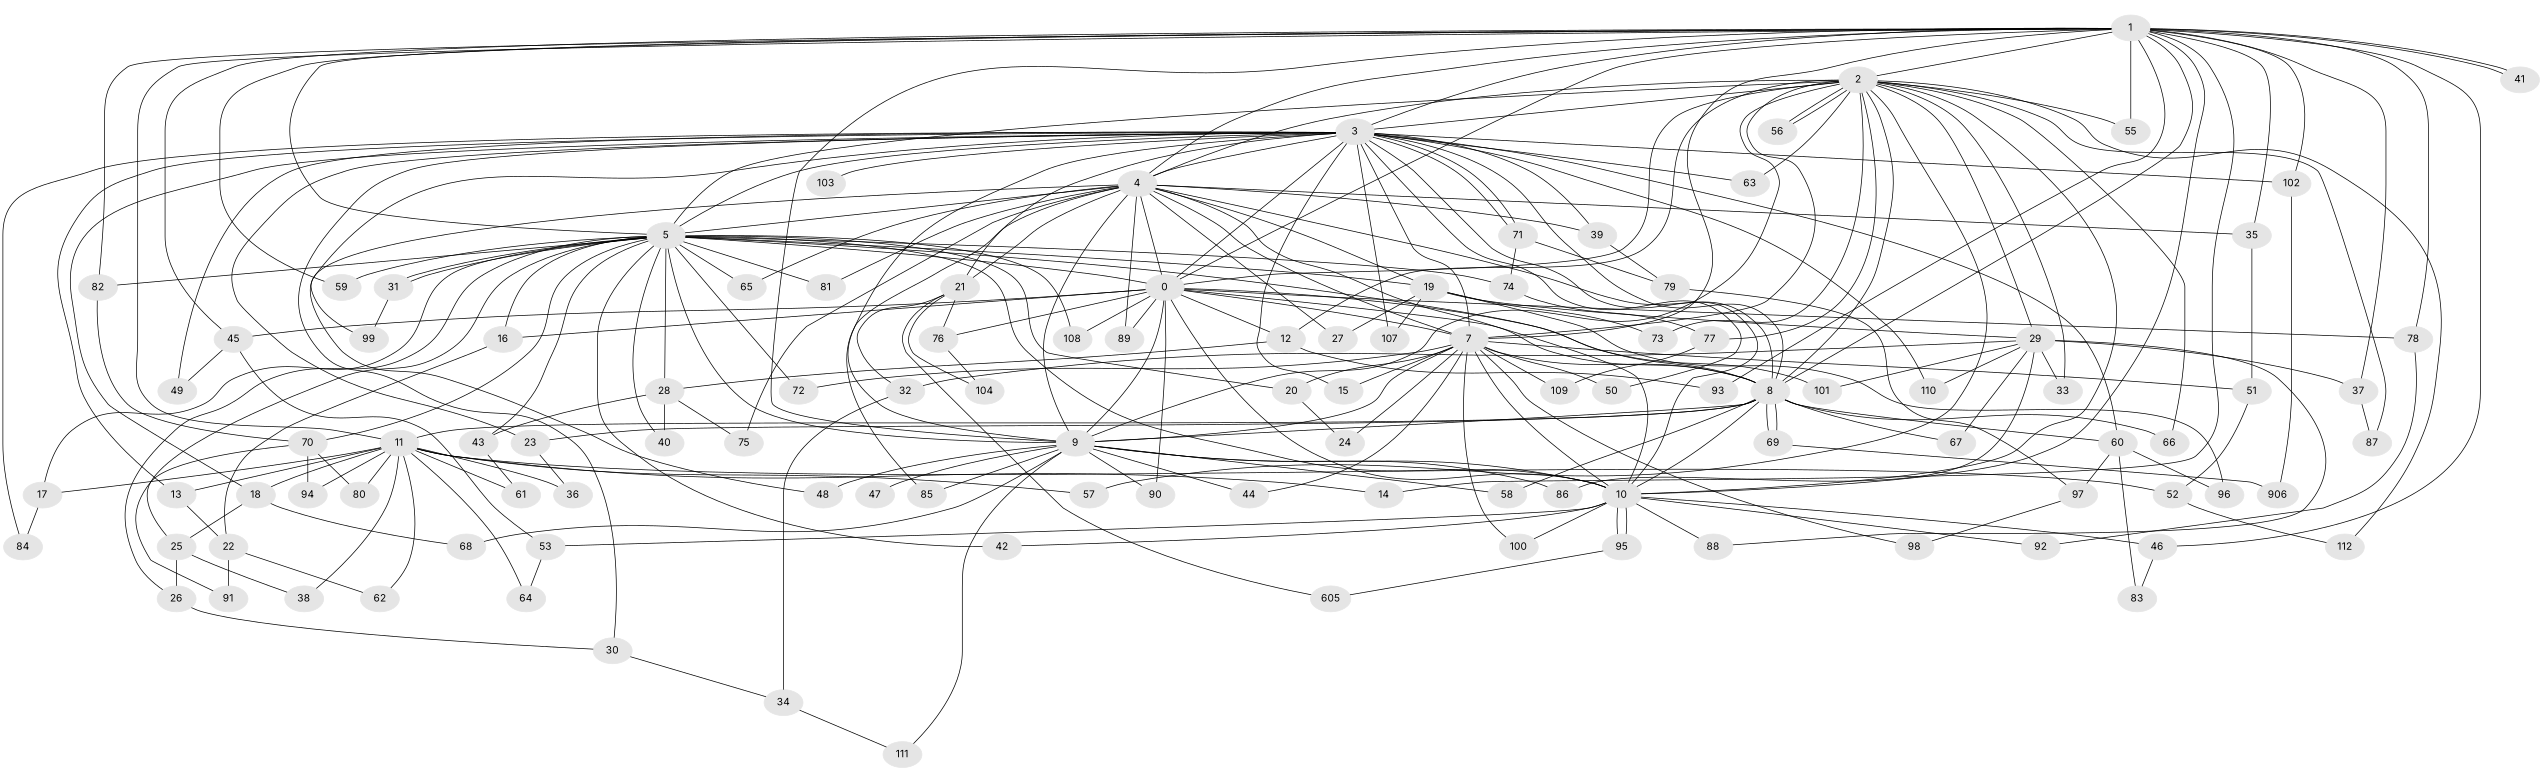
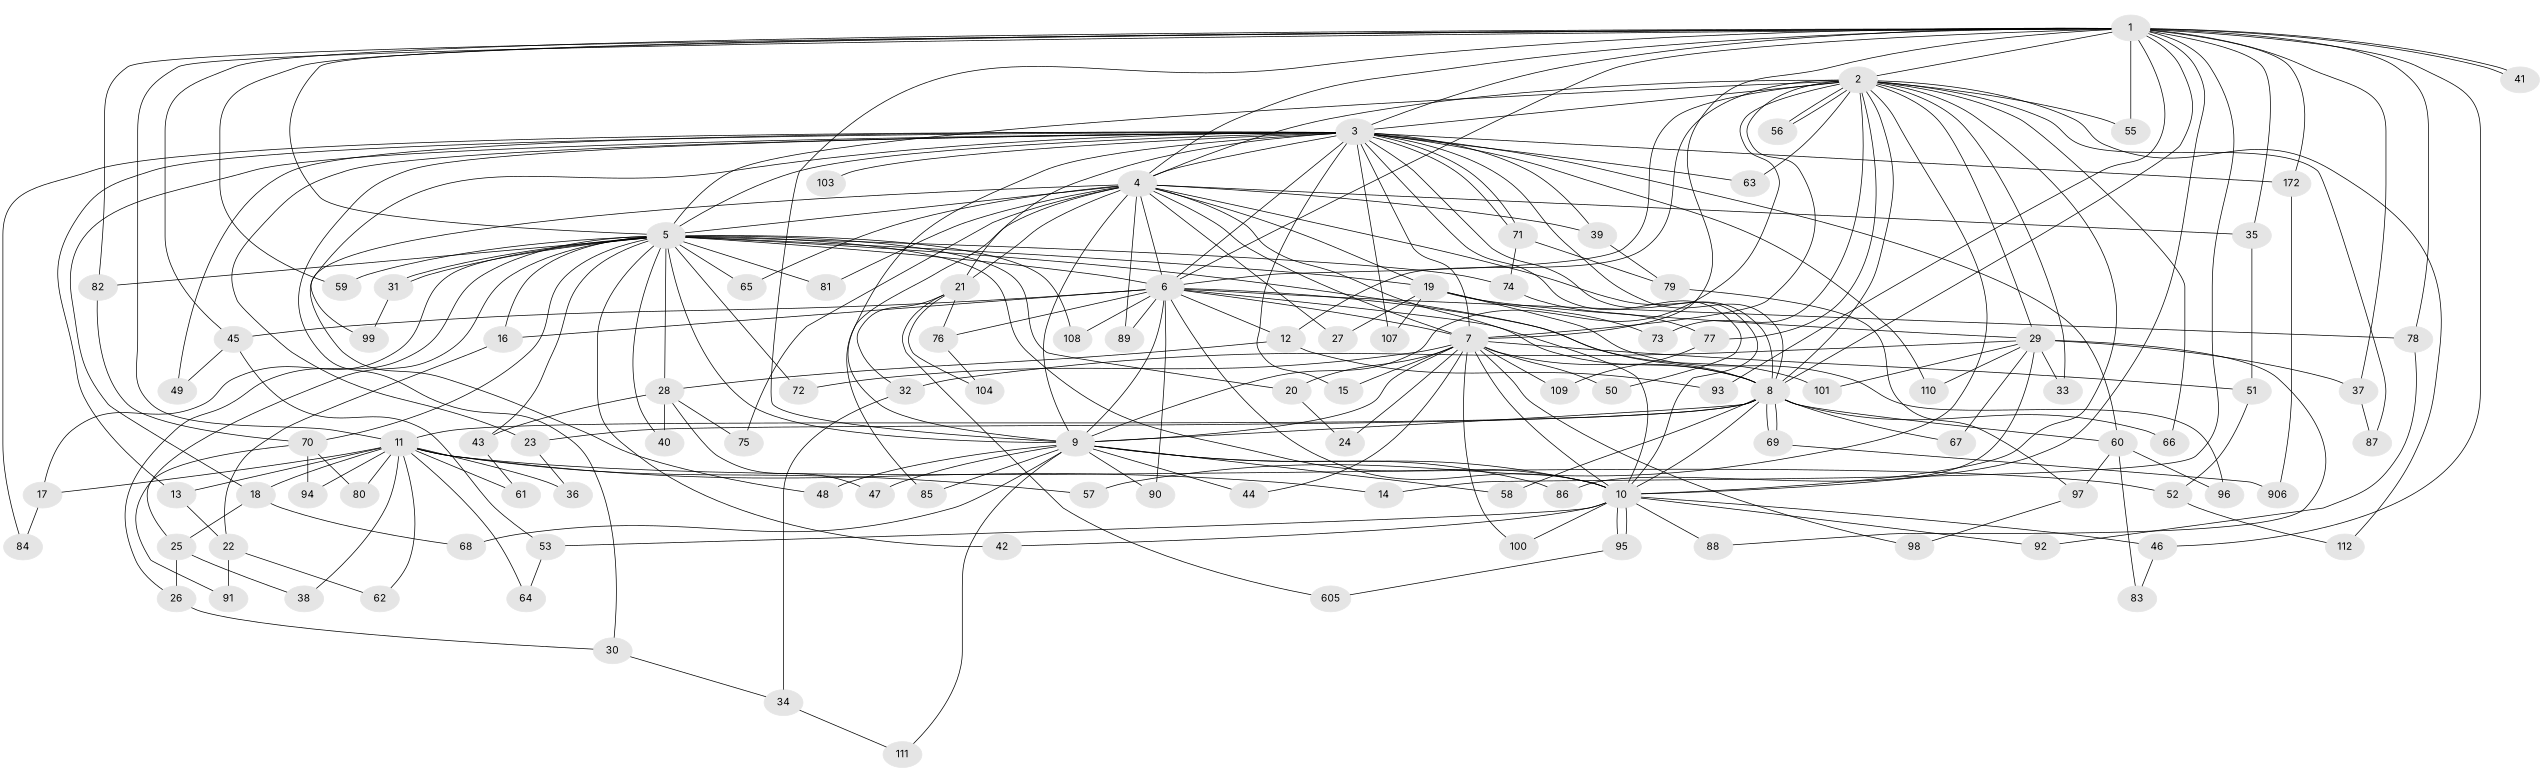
(2292, 184) -> (2292, 184)
(1165, 287) -> (1165, 287)
none -> (743, 468)
